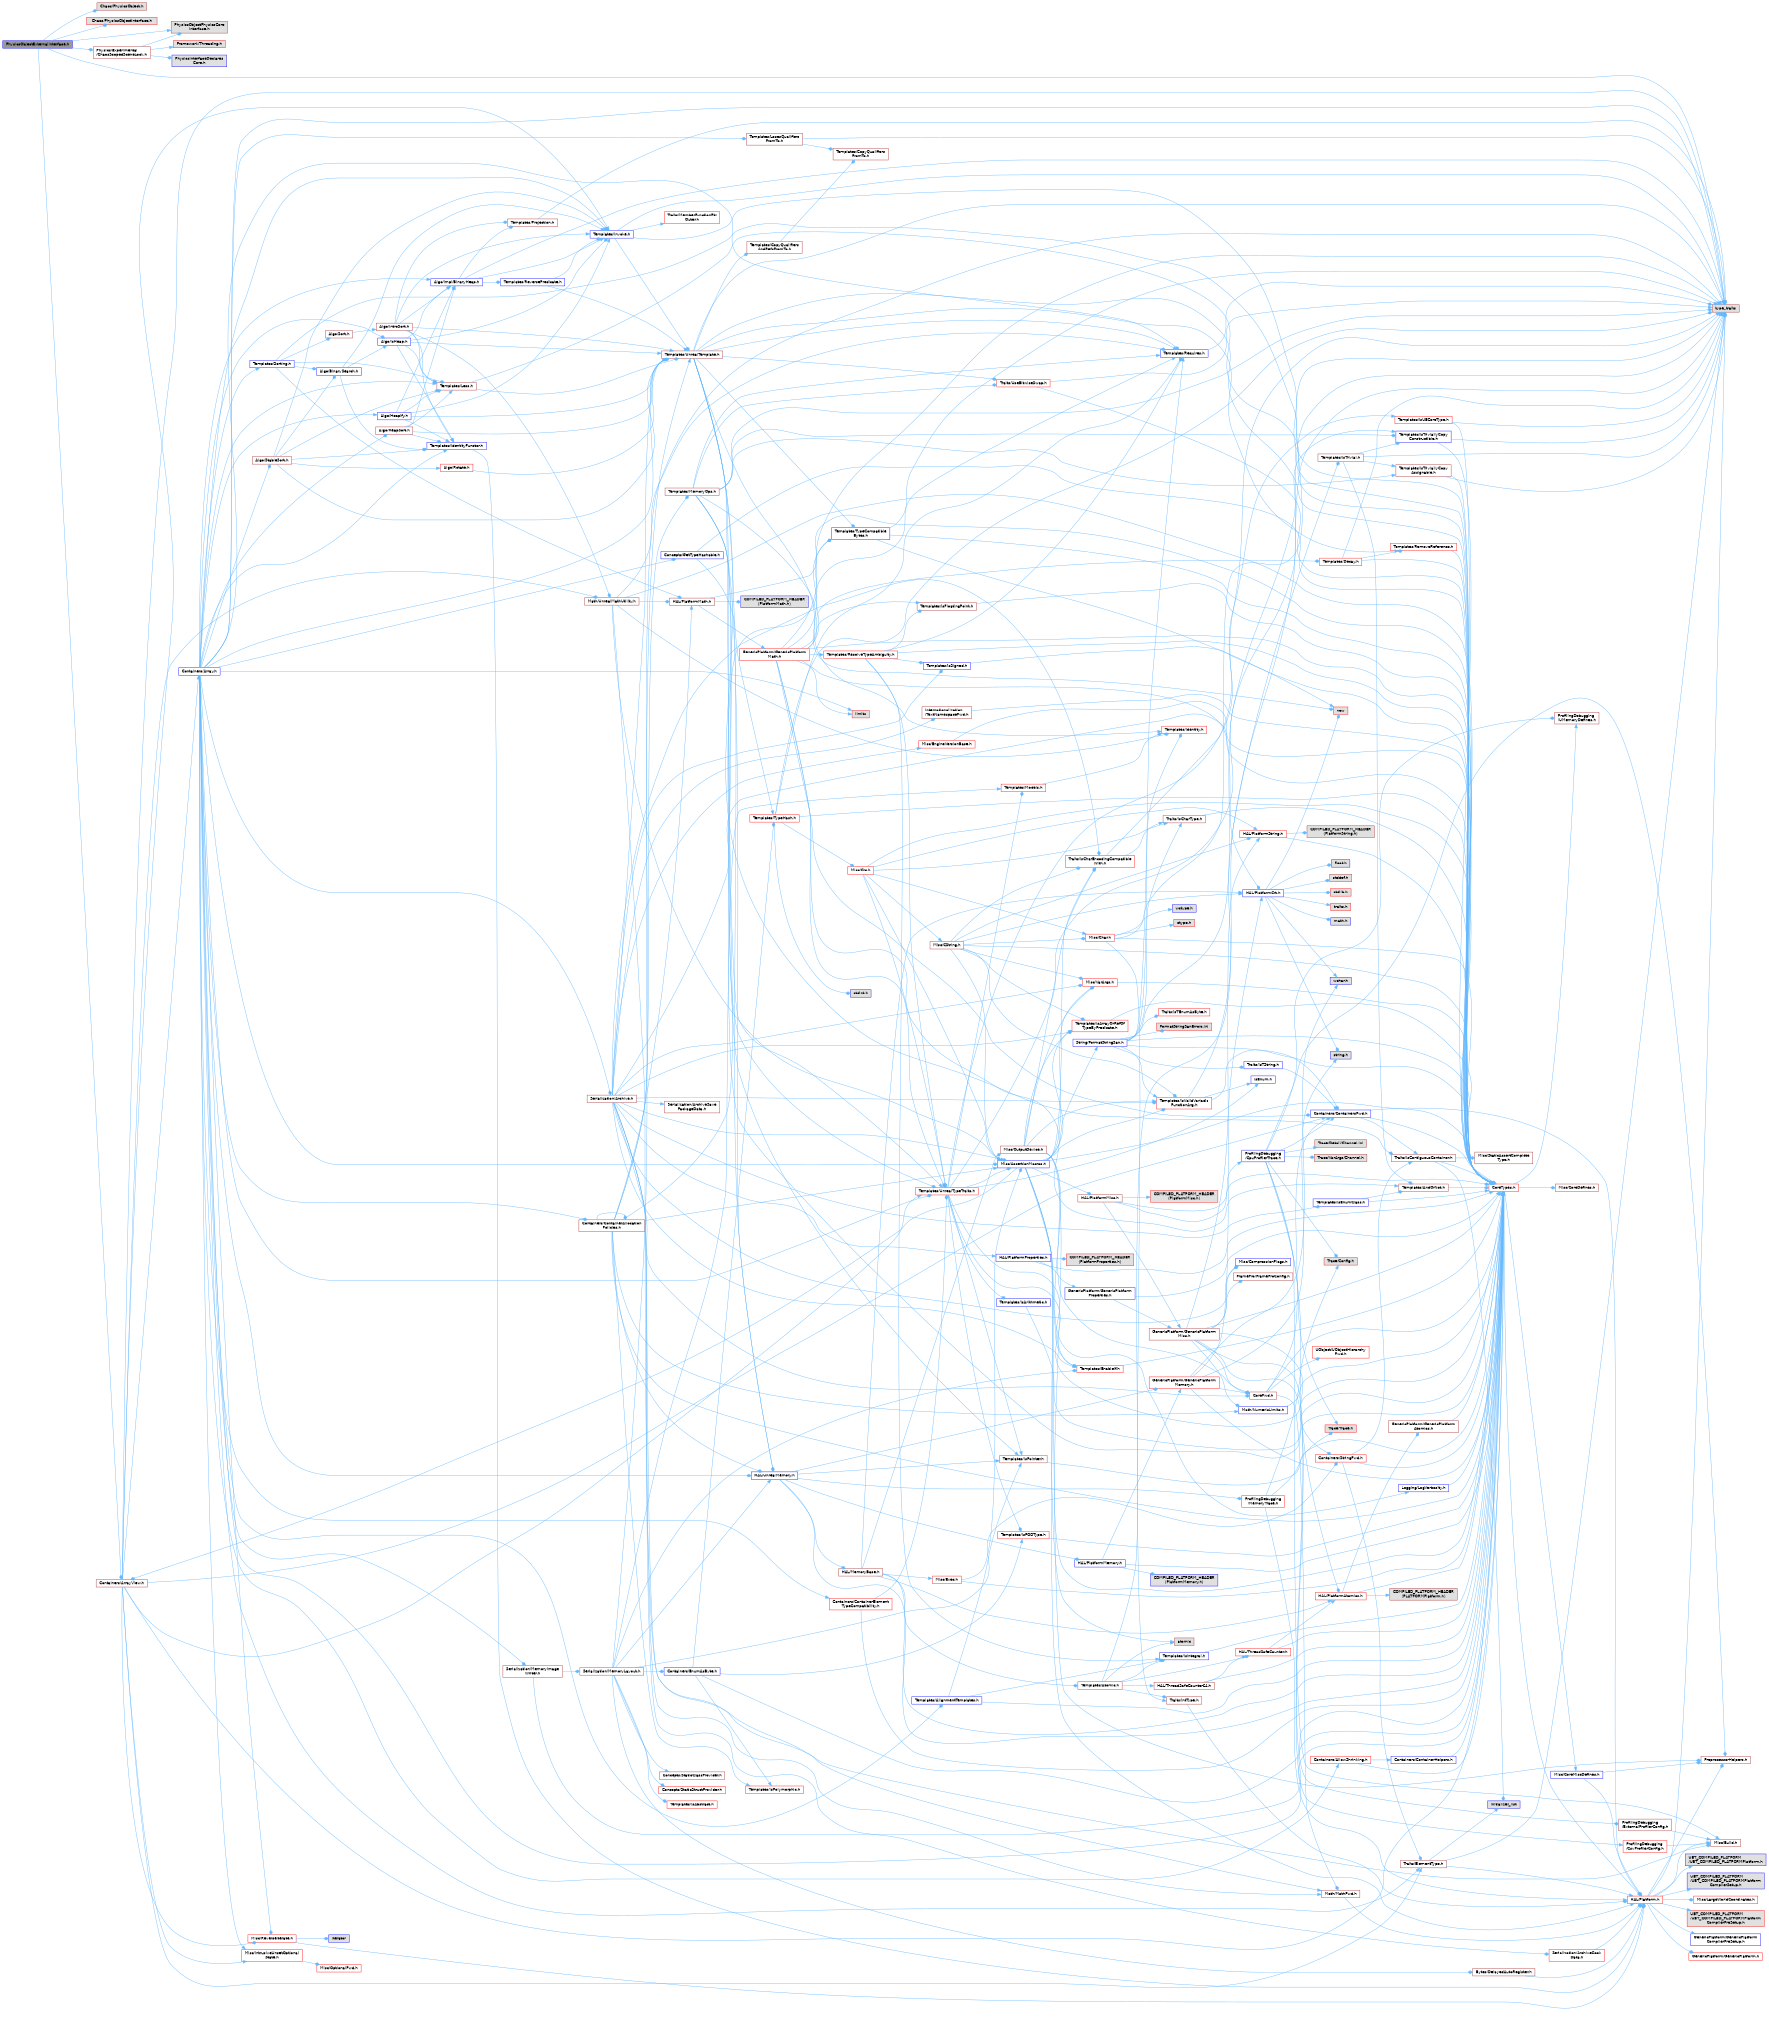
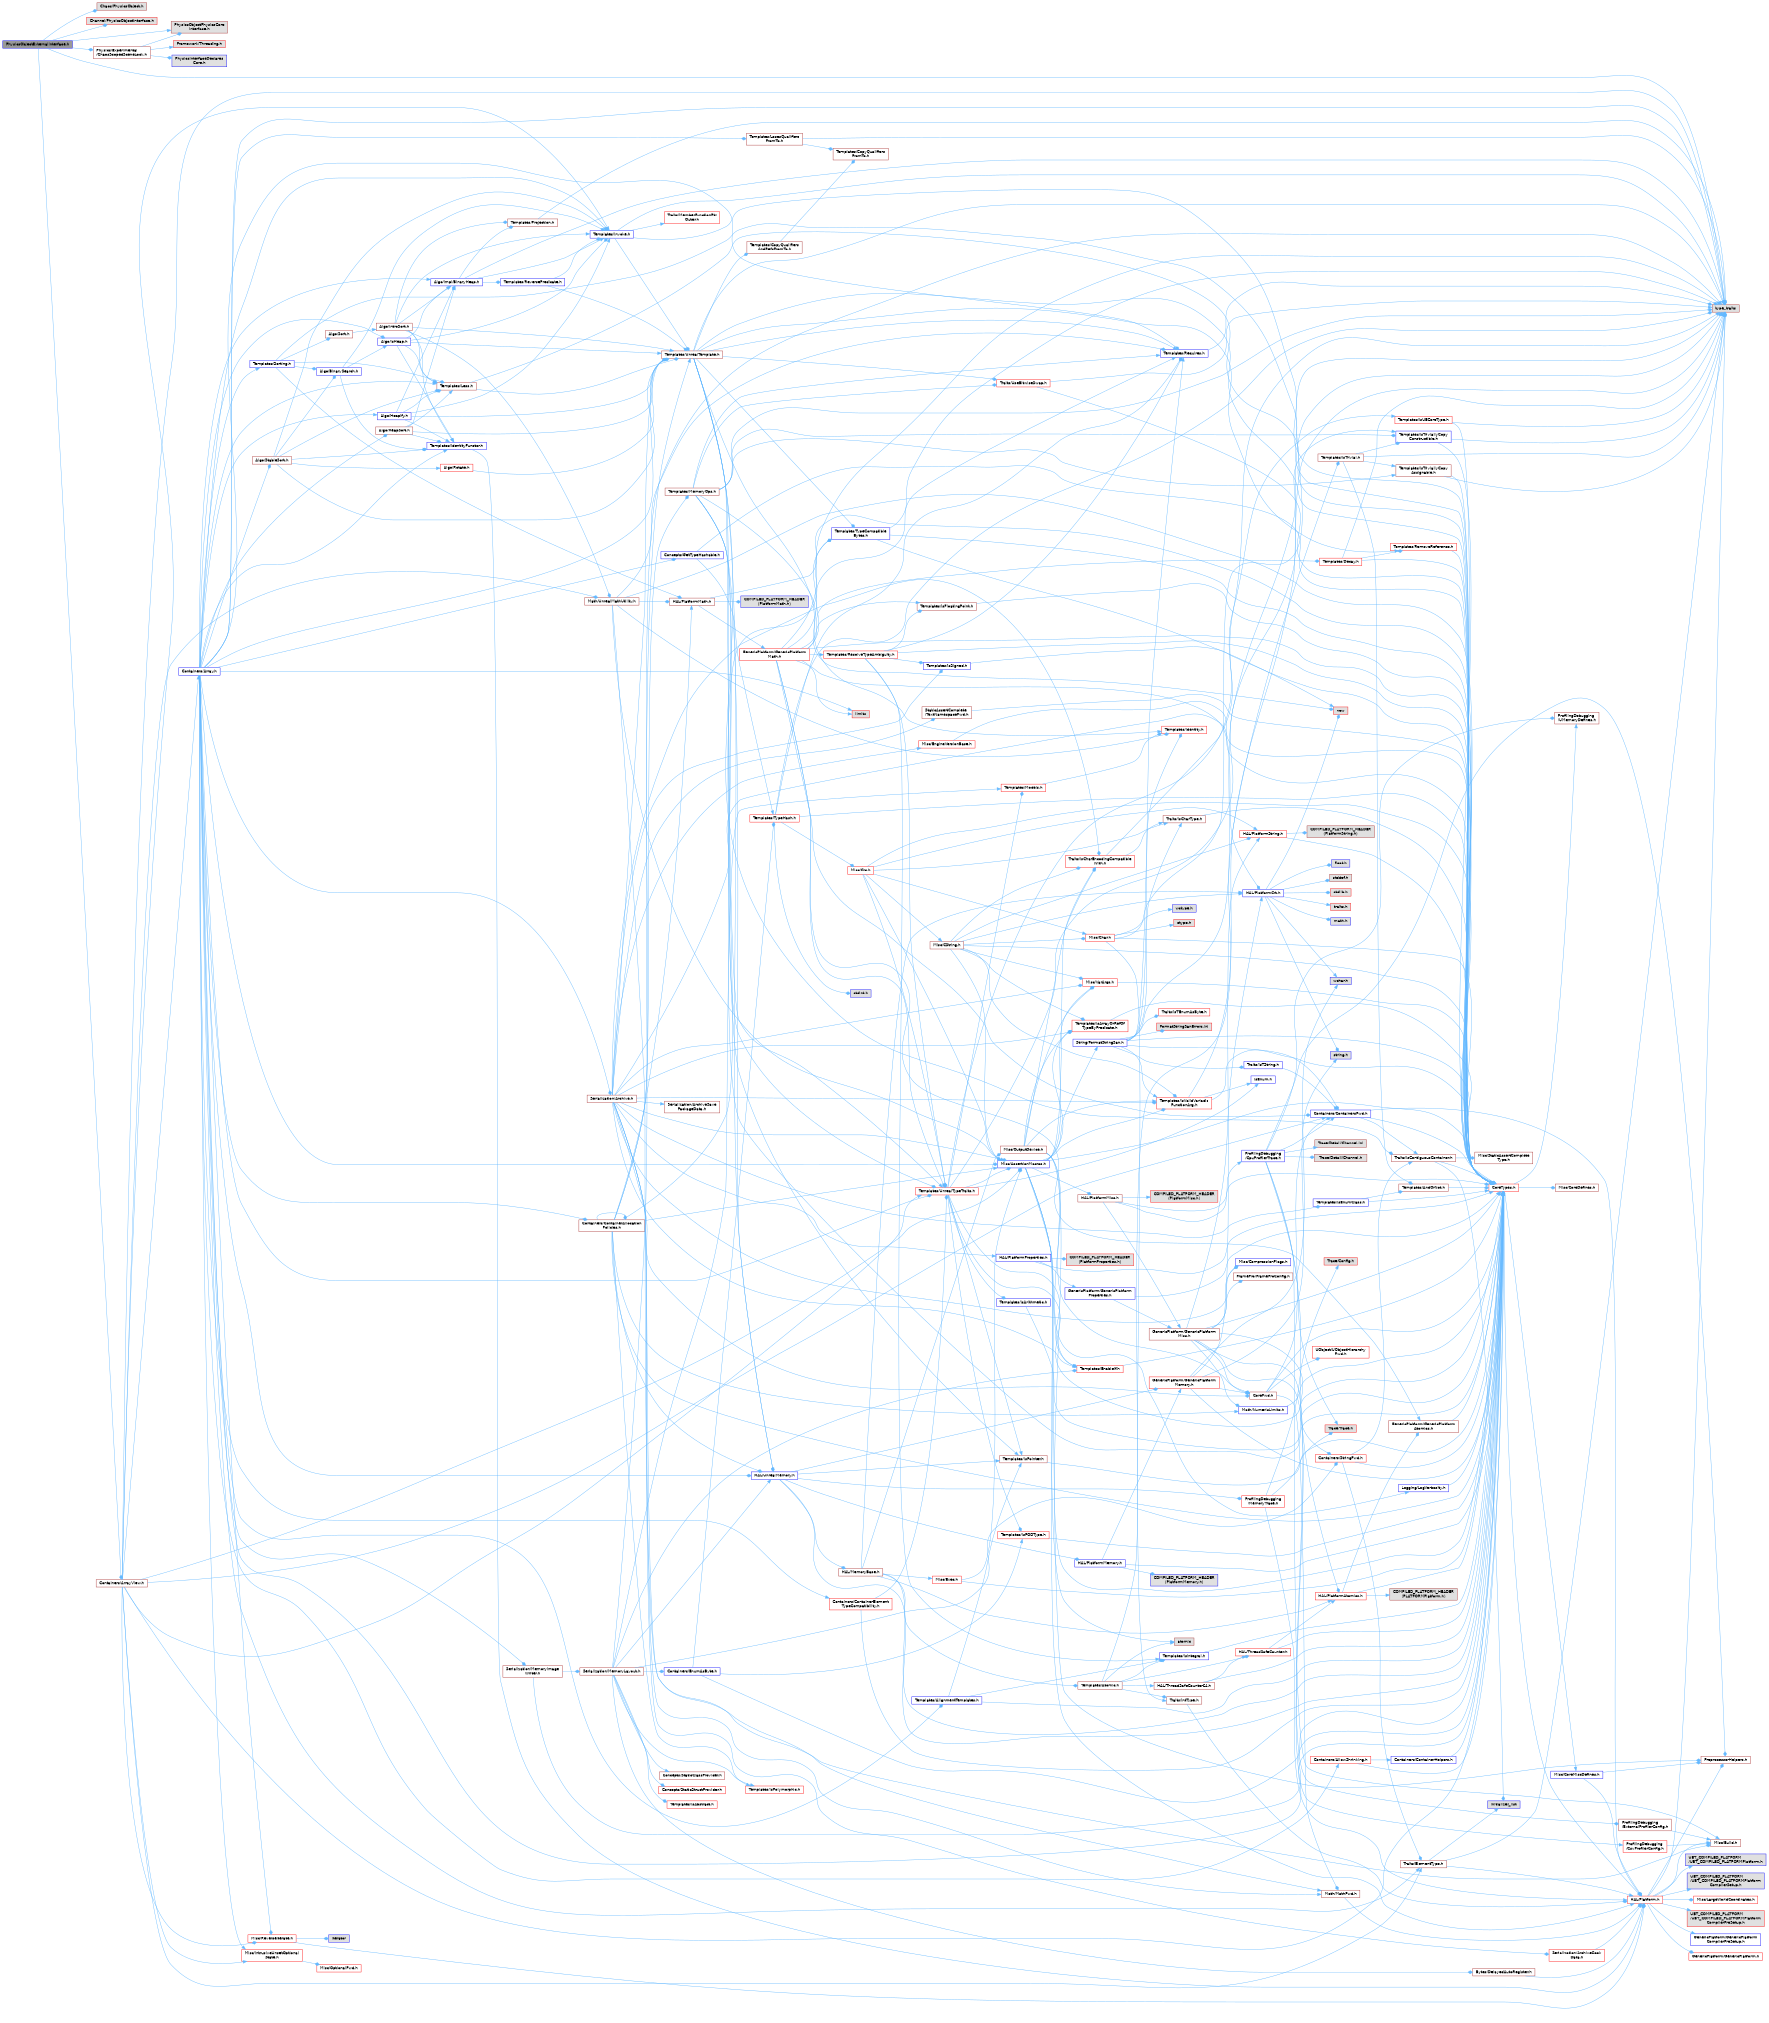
(122, 21) -> (122, 21)
(947, 713) -> (947, 713)
(938, 1051) -> (967, 1107)
(1341, 1158) -> (1341, 1158)
(1300, 1206) -> none
(592, 1403) -> (596, 1408)
(732, 1729) -> (663, 1754)
